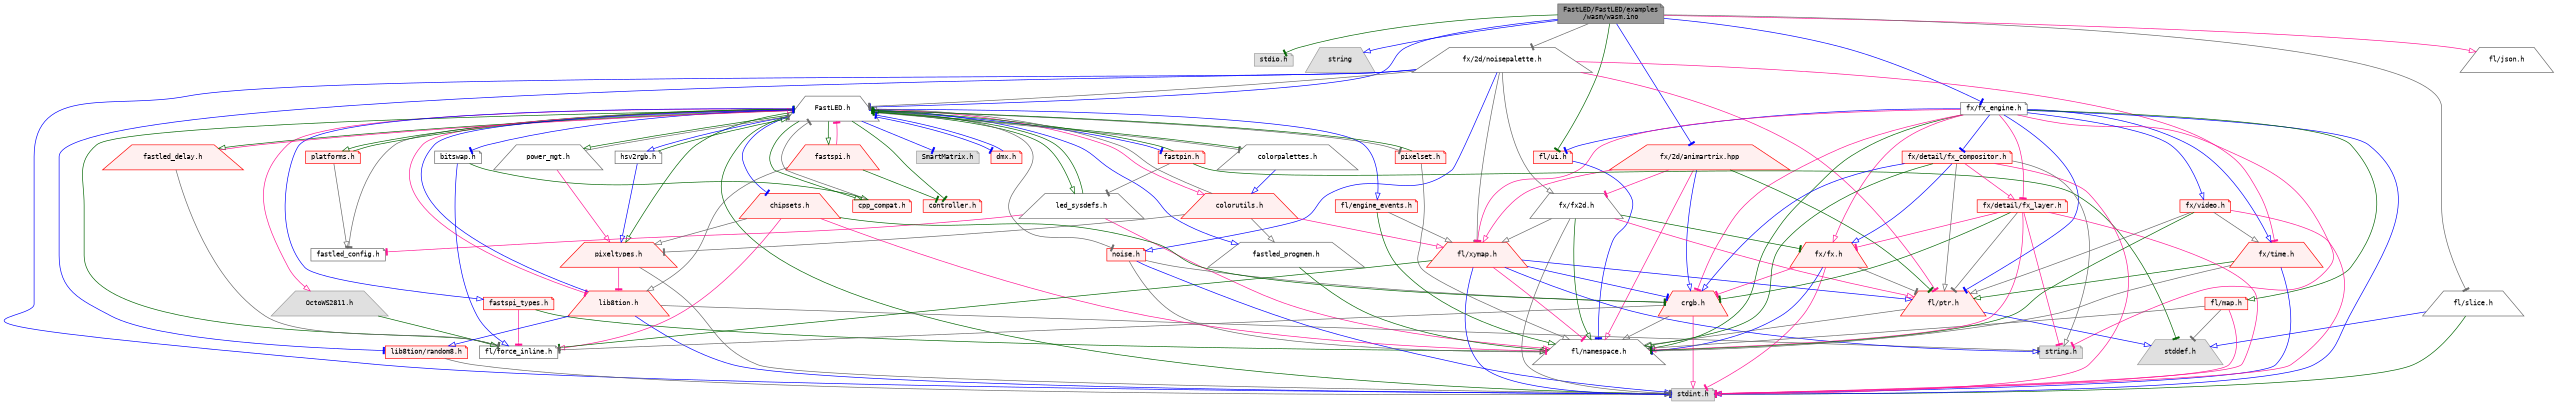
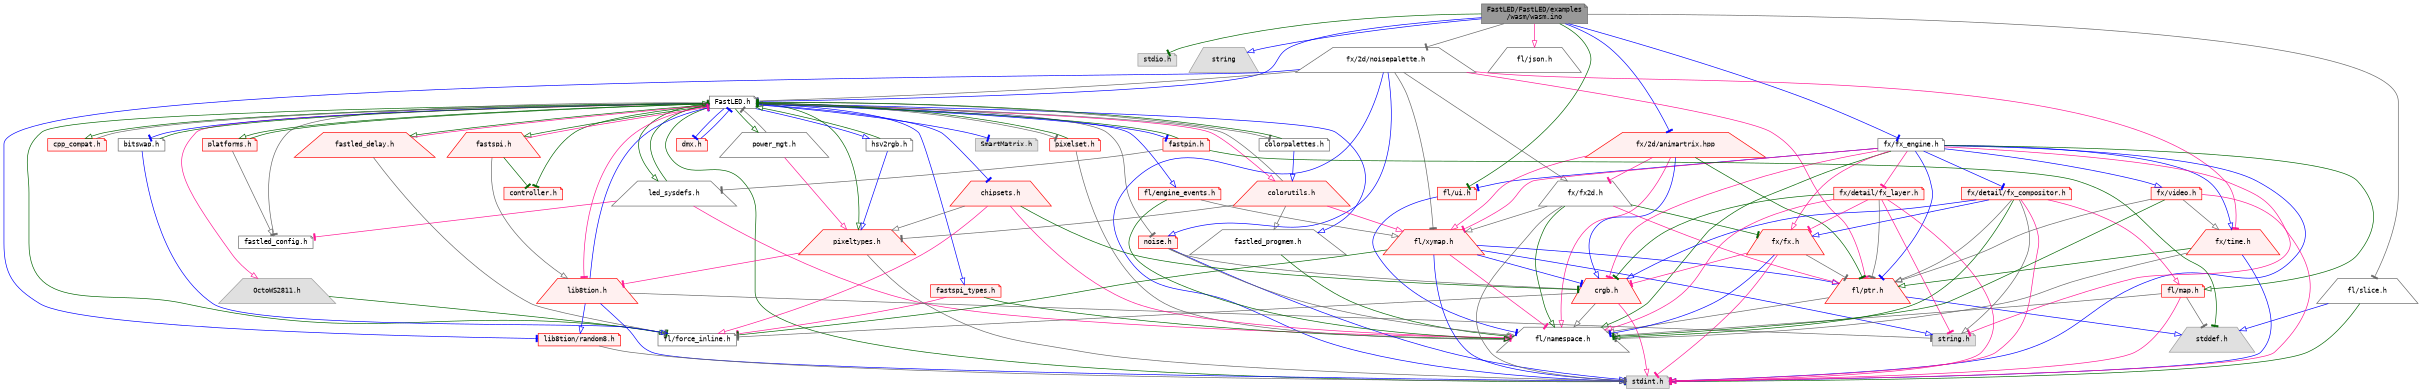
(833, 109) -> (733, 102)
(1288, 157) -> (1294, 145)
(1991, 183) -> (2120, 226)
(655, 184) -> (430, 111)
